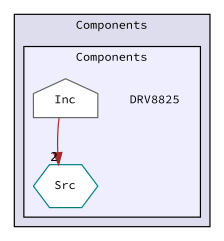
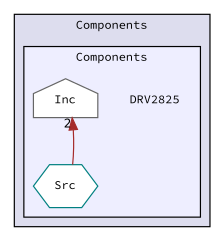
(155, 100) -> (155, 100)
(58, 135) -> (74, 147)
